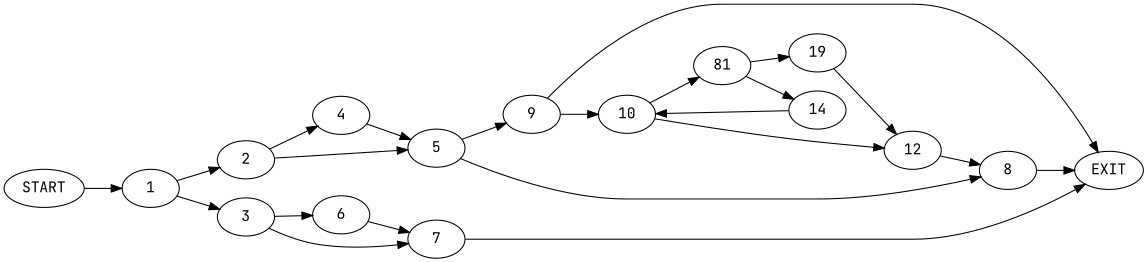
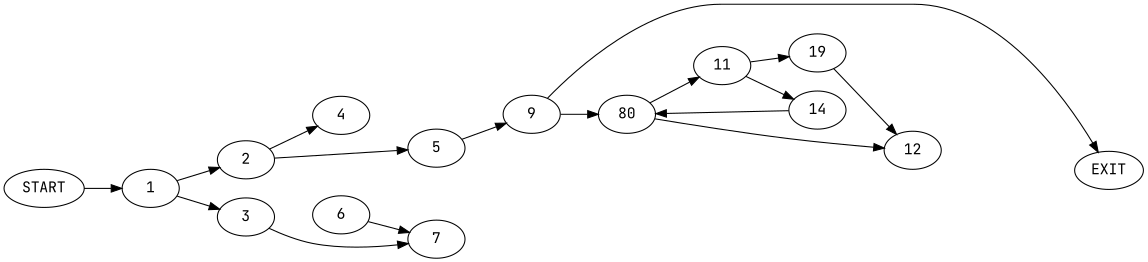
(722, 66) -> (722, 66)
(627, 114) -> (627, 114)
(384, 130) -> none
(1008, 170) -> none
(288, 216) -> none
(775, 239) -> none
